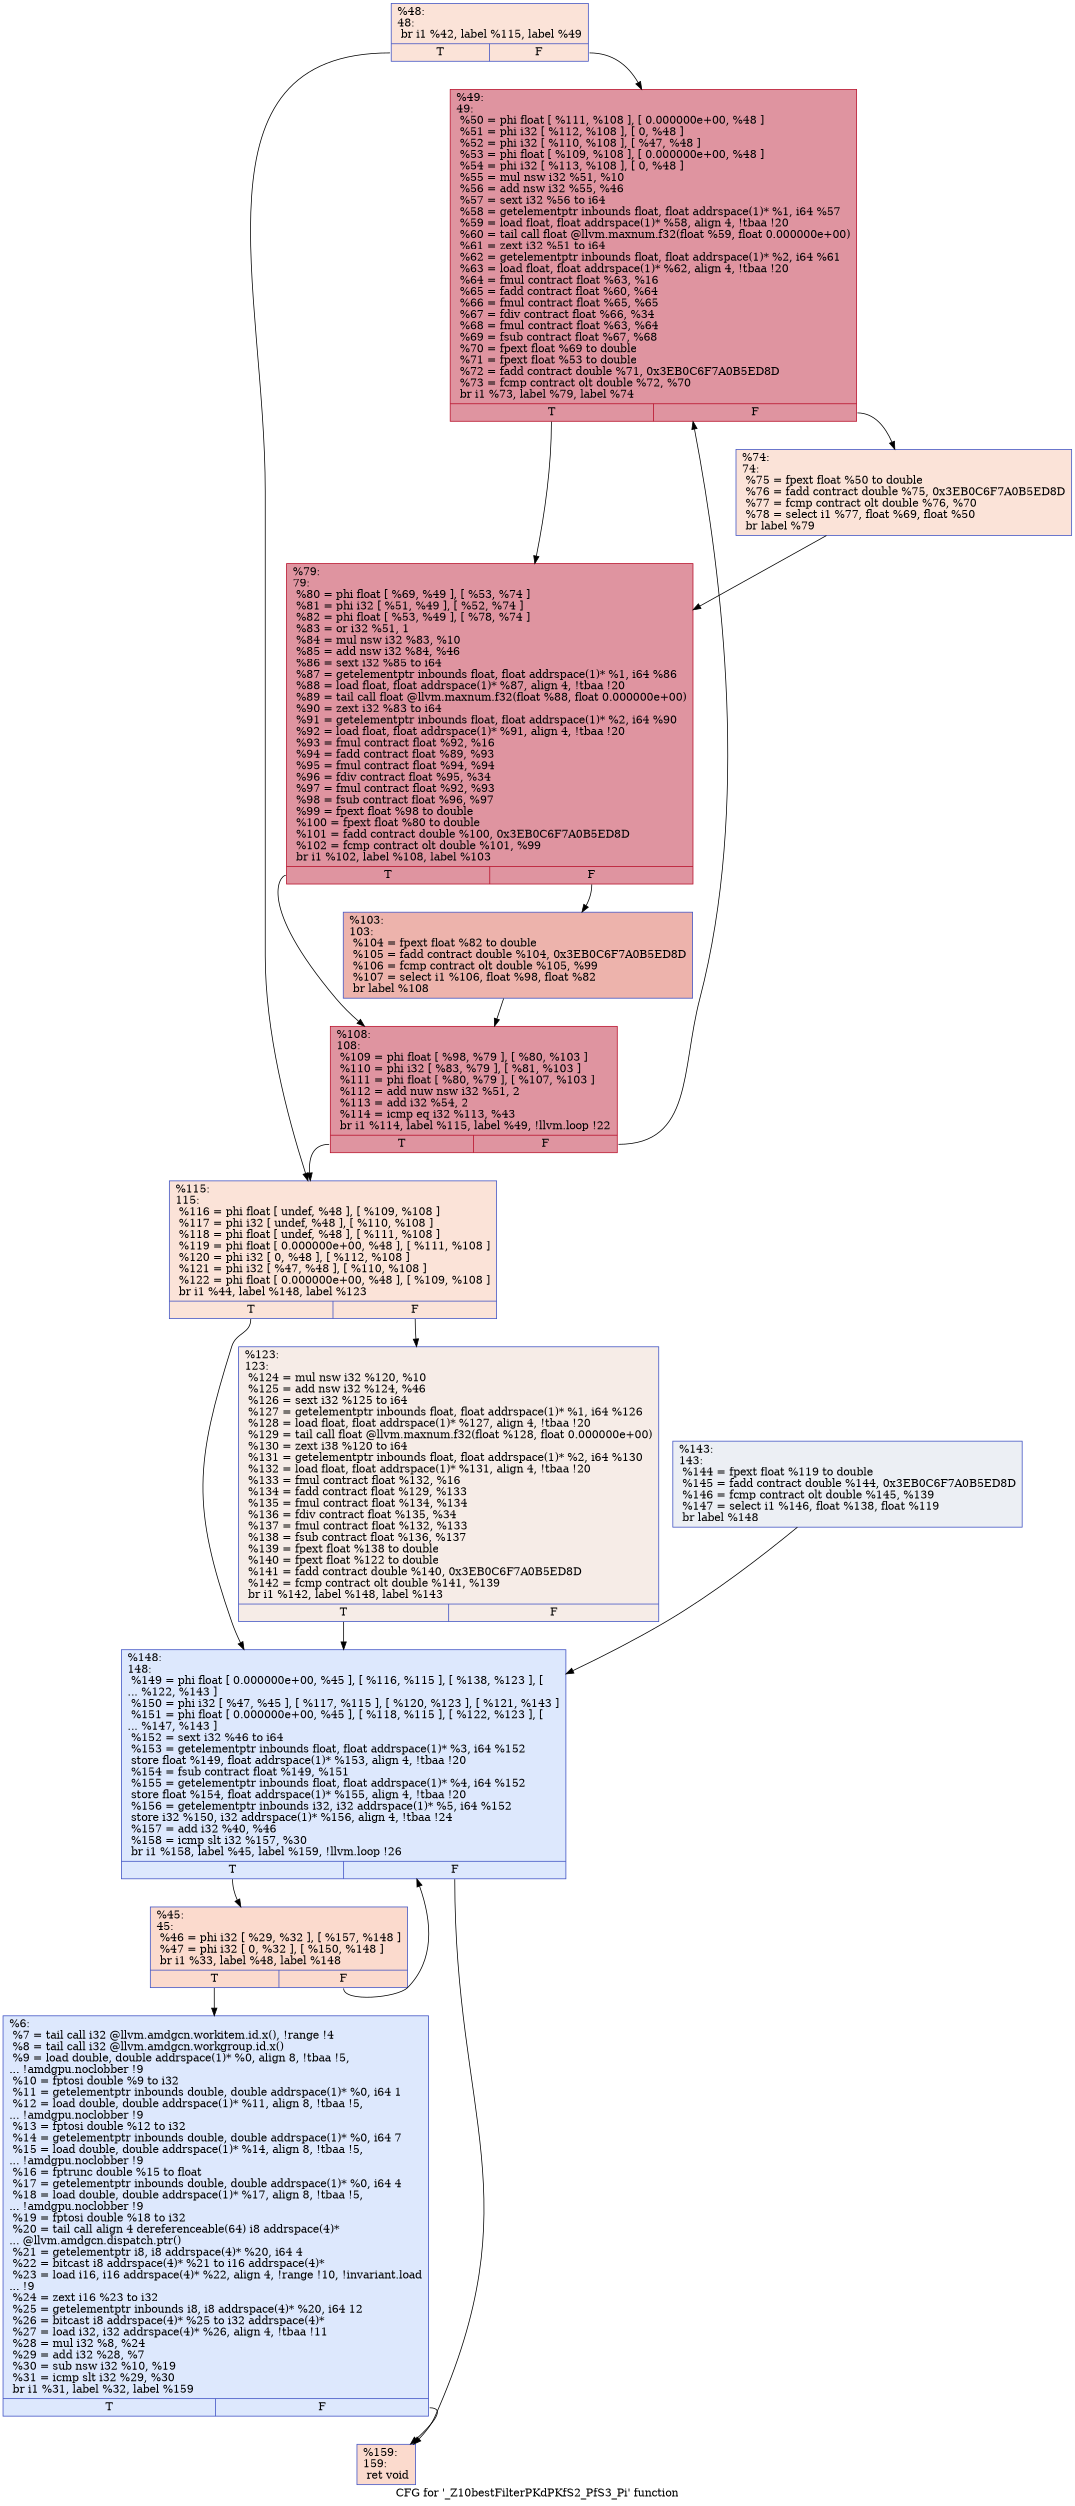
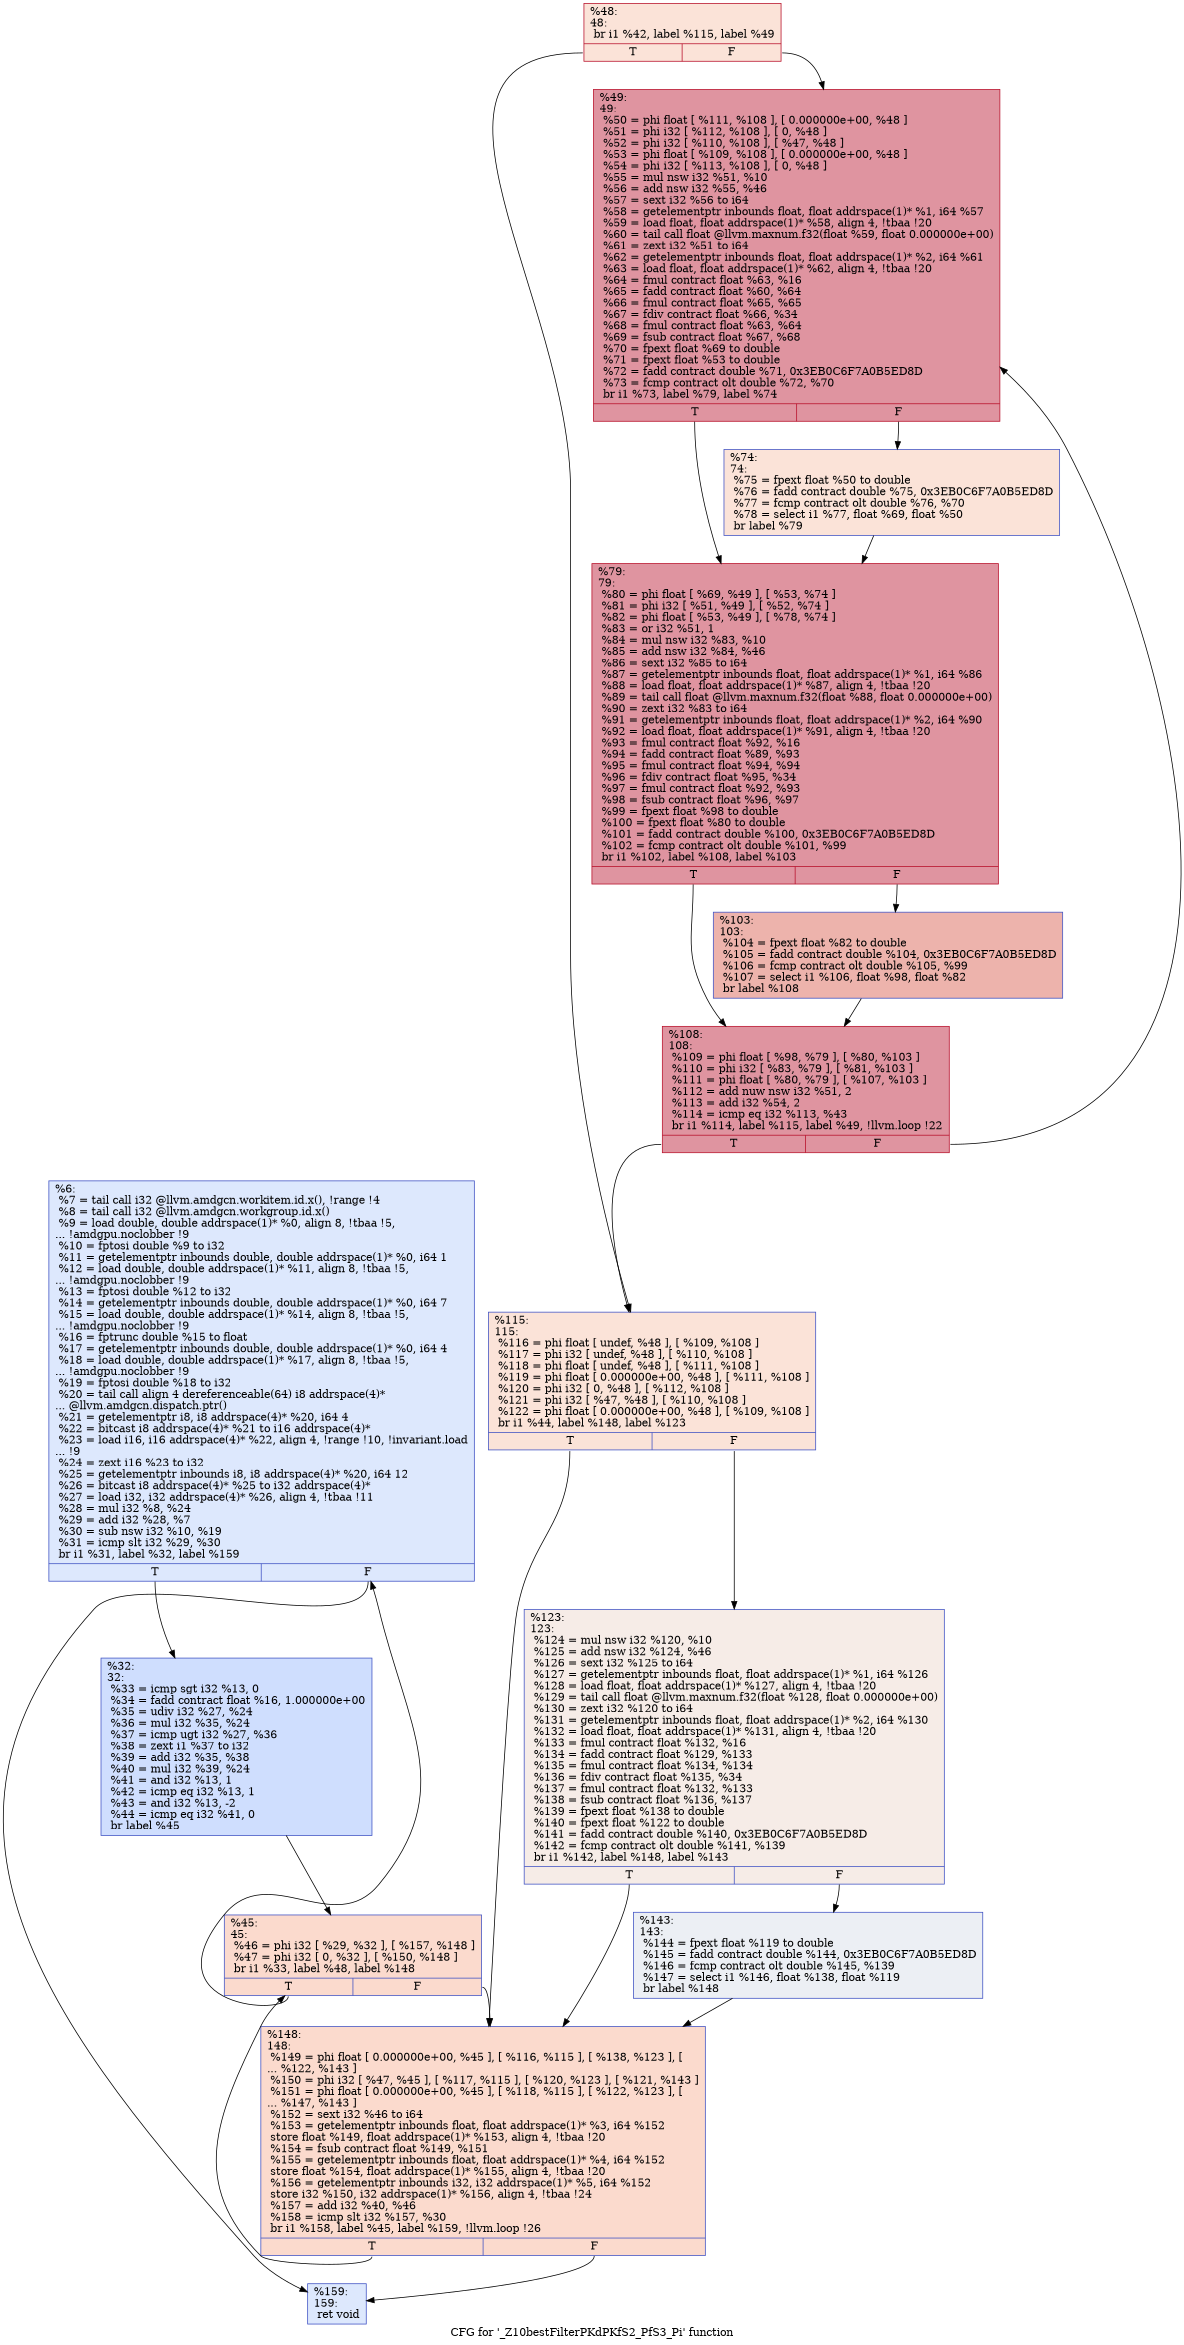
(490, 32) -> (682, 32)
(326, 1446) -> (612, 1709)
none -> (236, 1747)
(344, 1764) -> (483, 2141)
none -> (838, 1895)
(386, 2464) -> (337, 2304)
